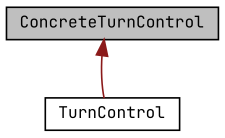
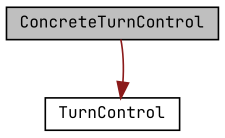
(102, 77) -> (123, 61)
